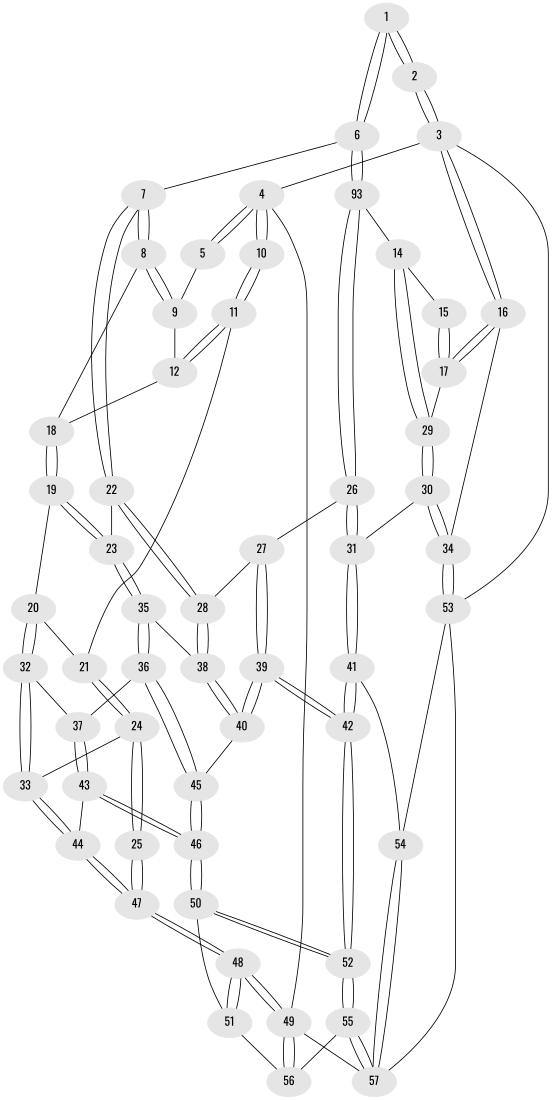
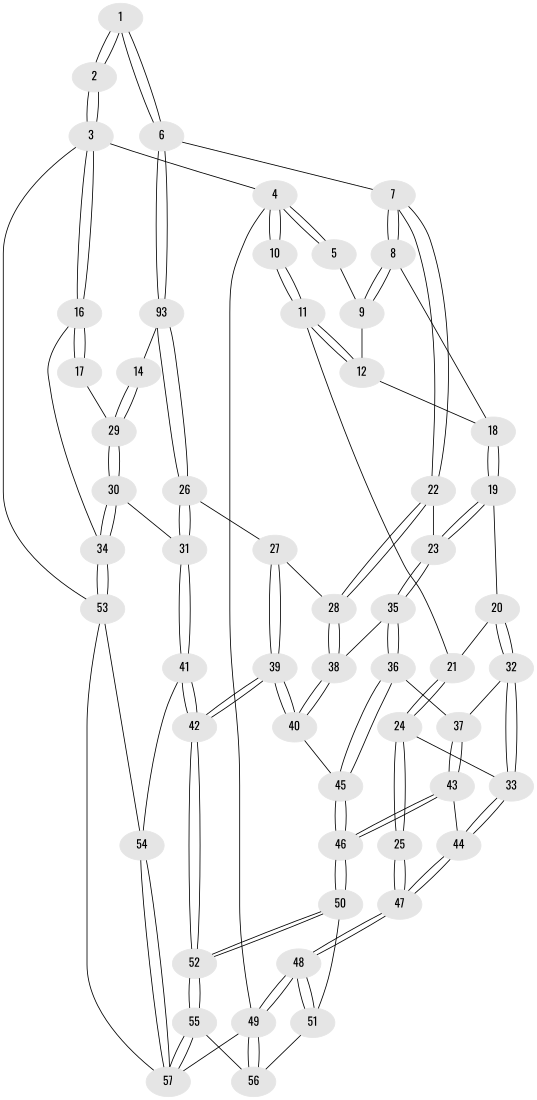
(444, 314) -> none
